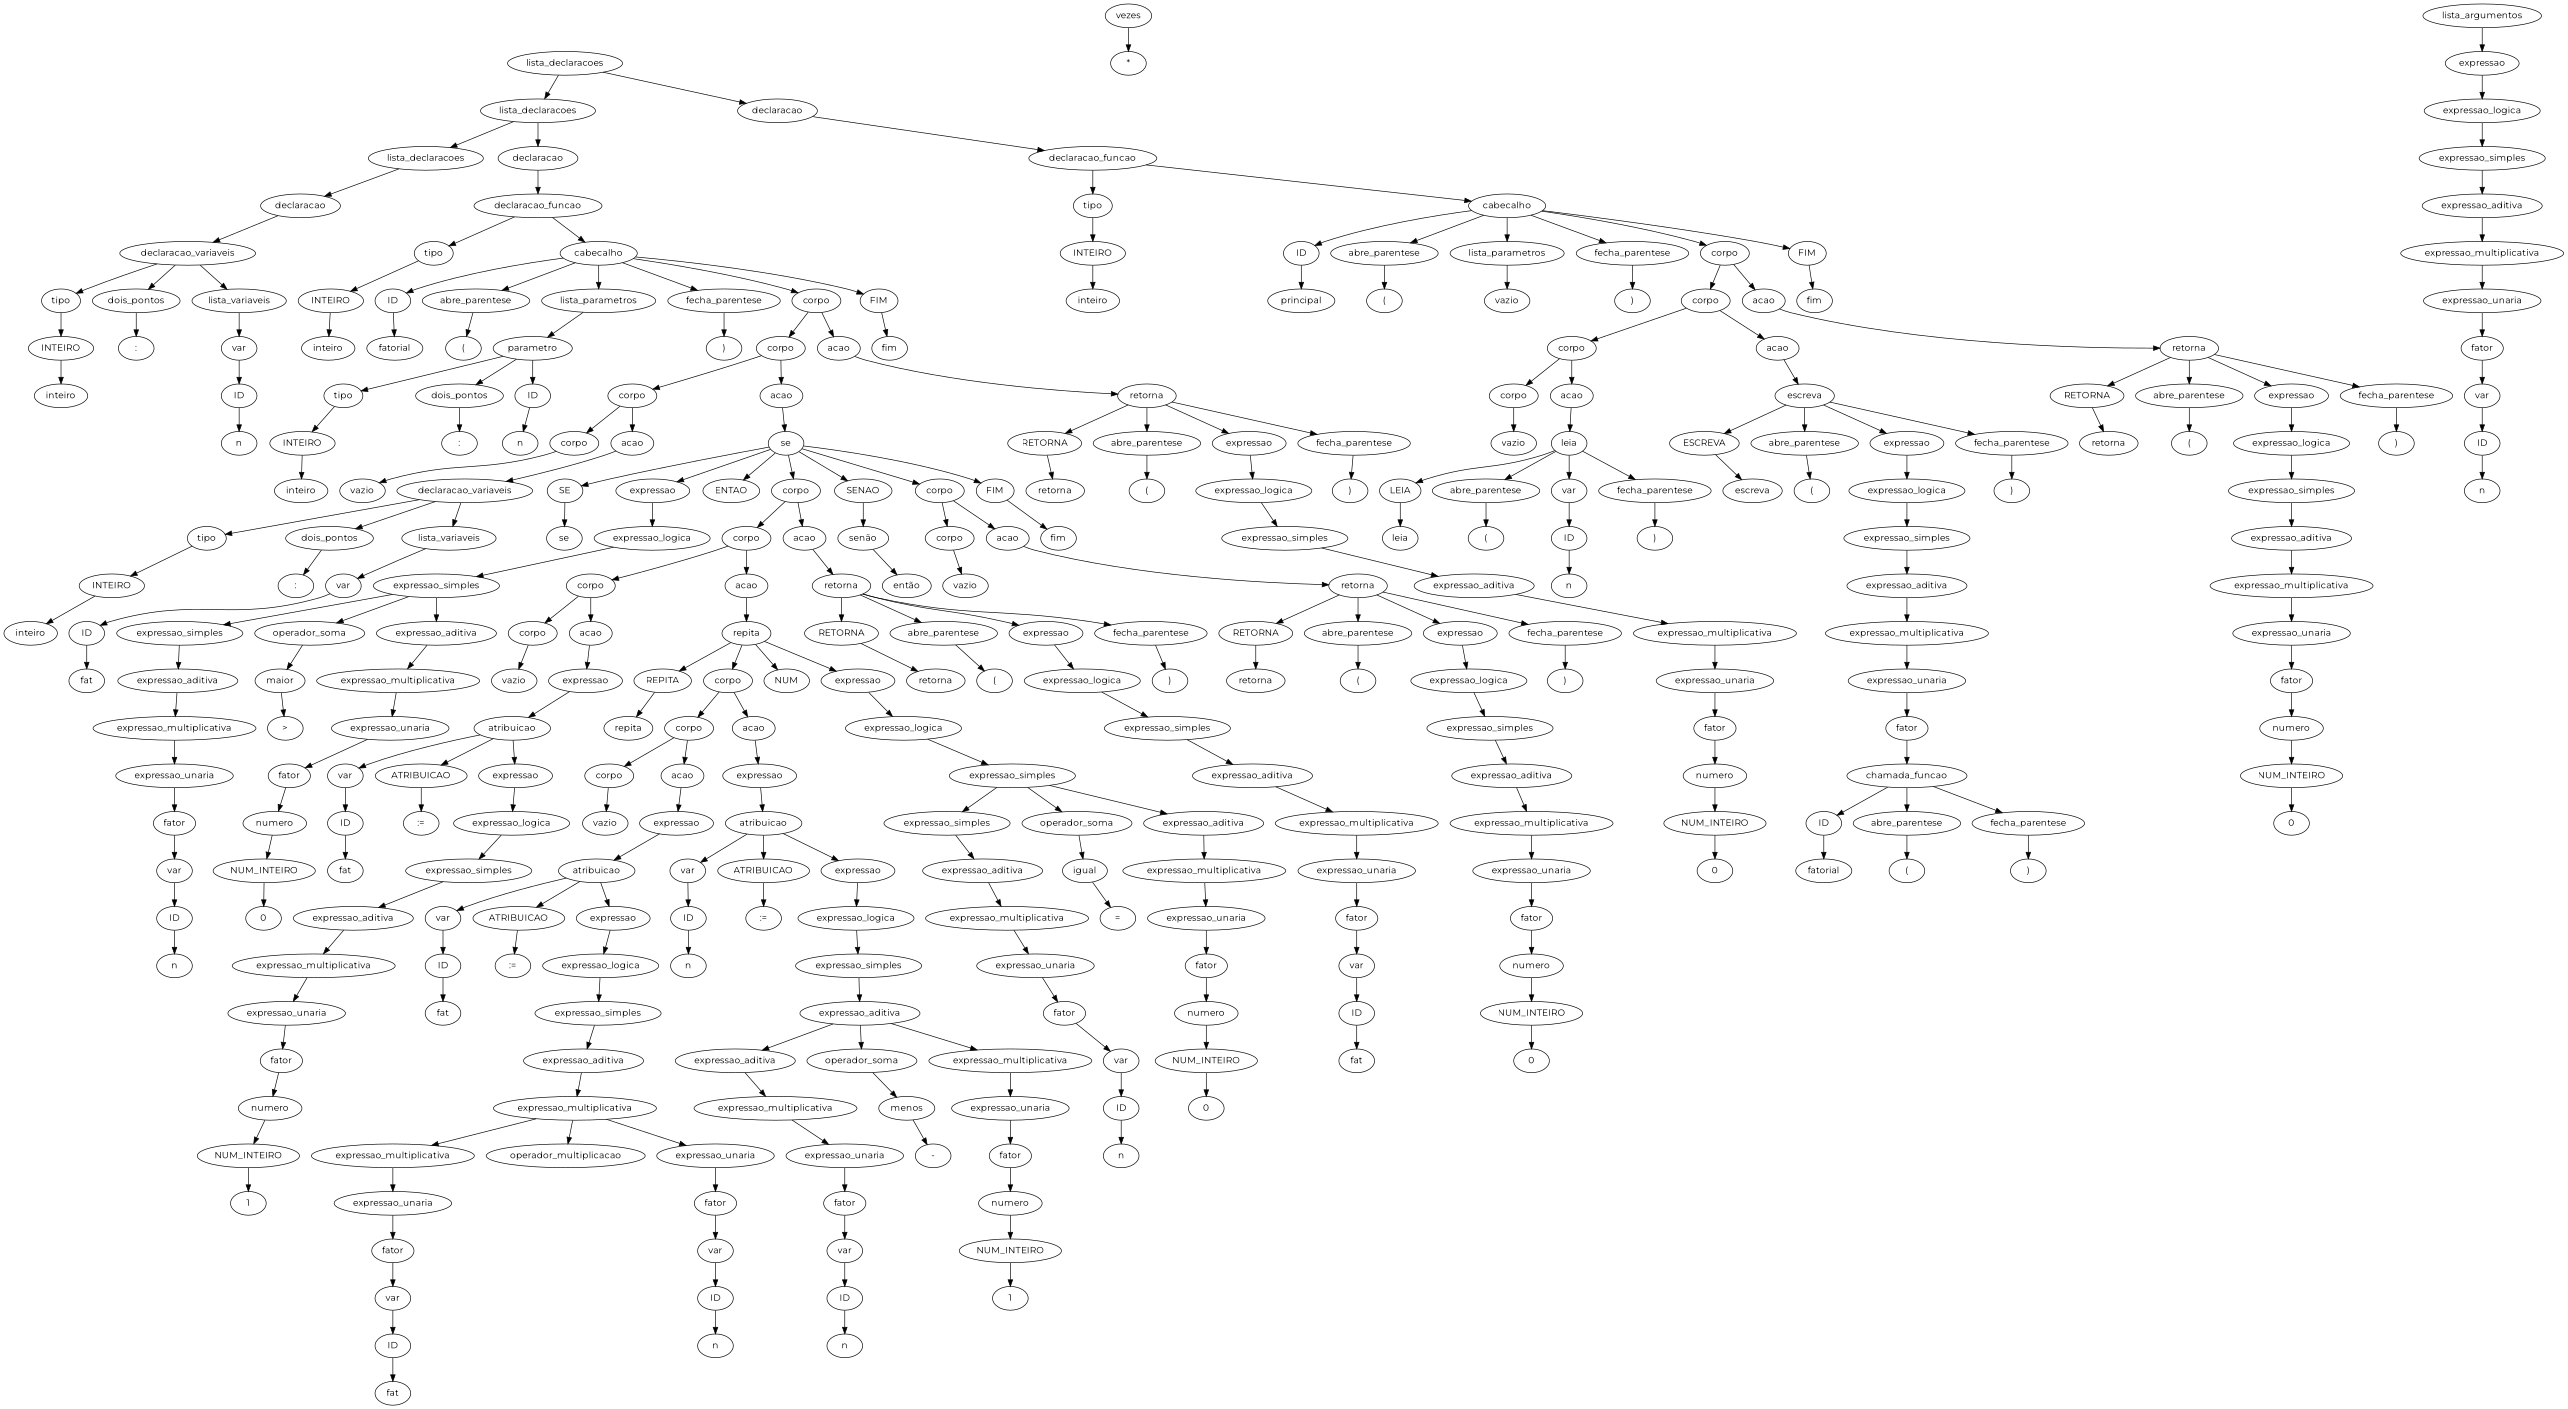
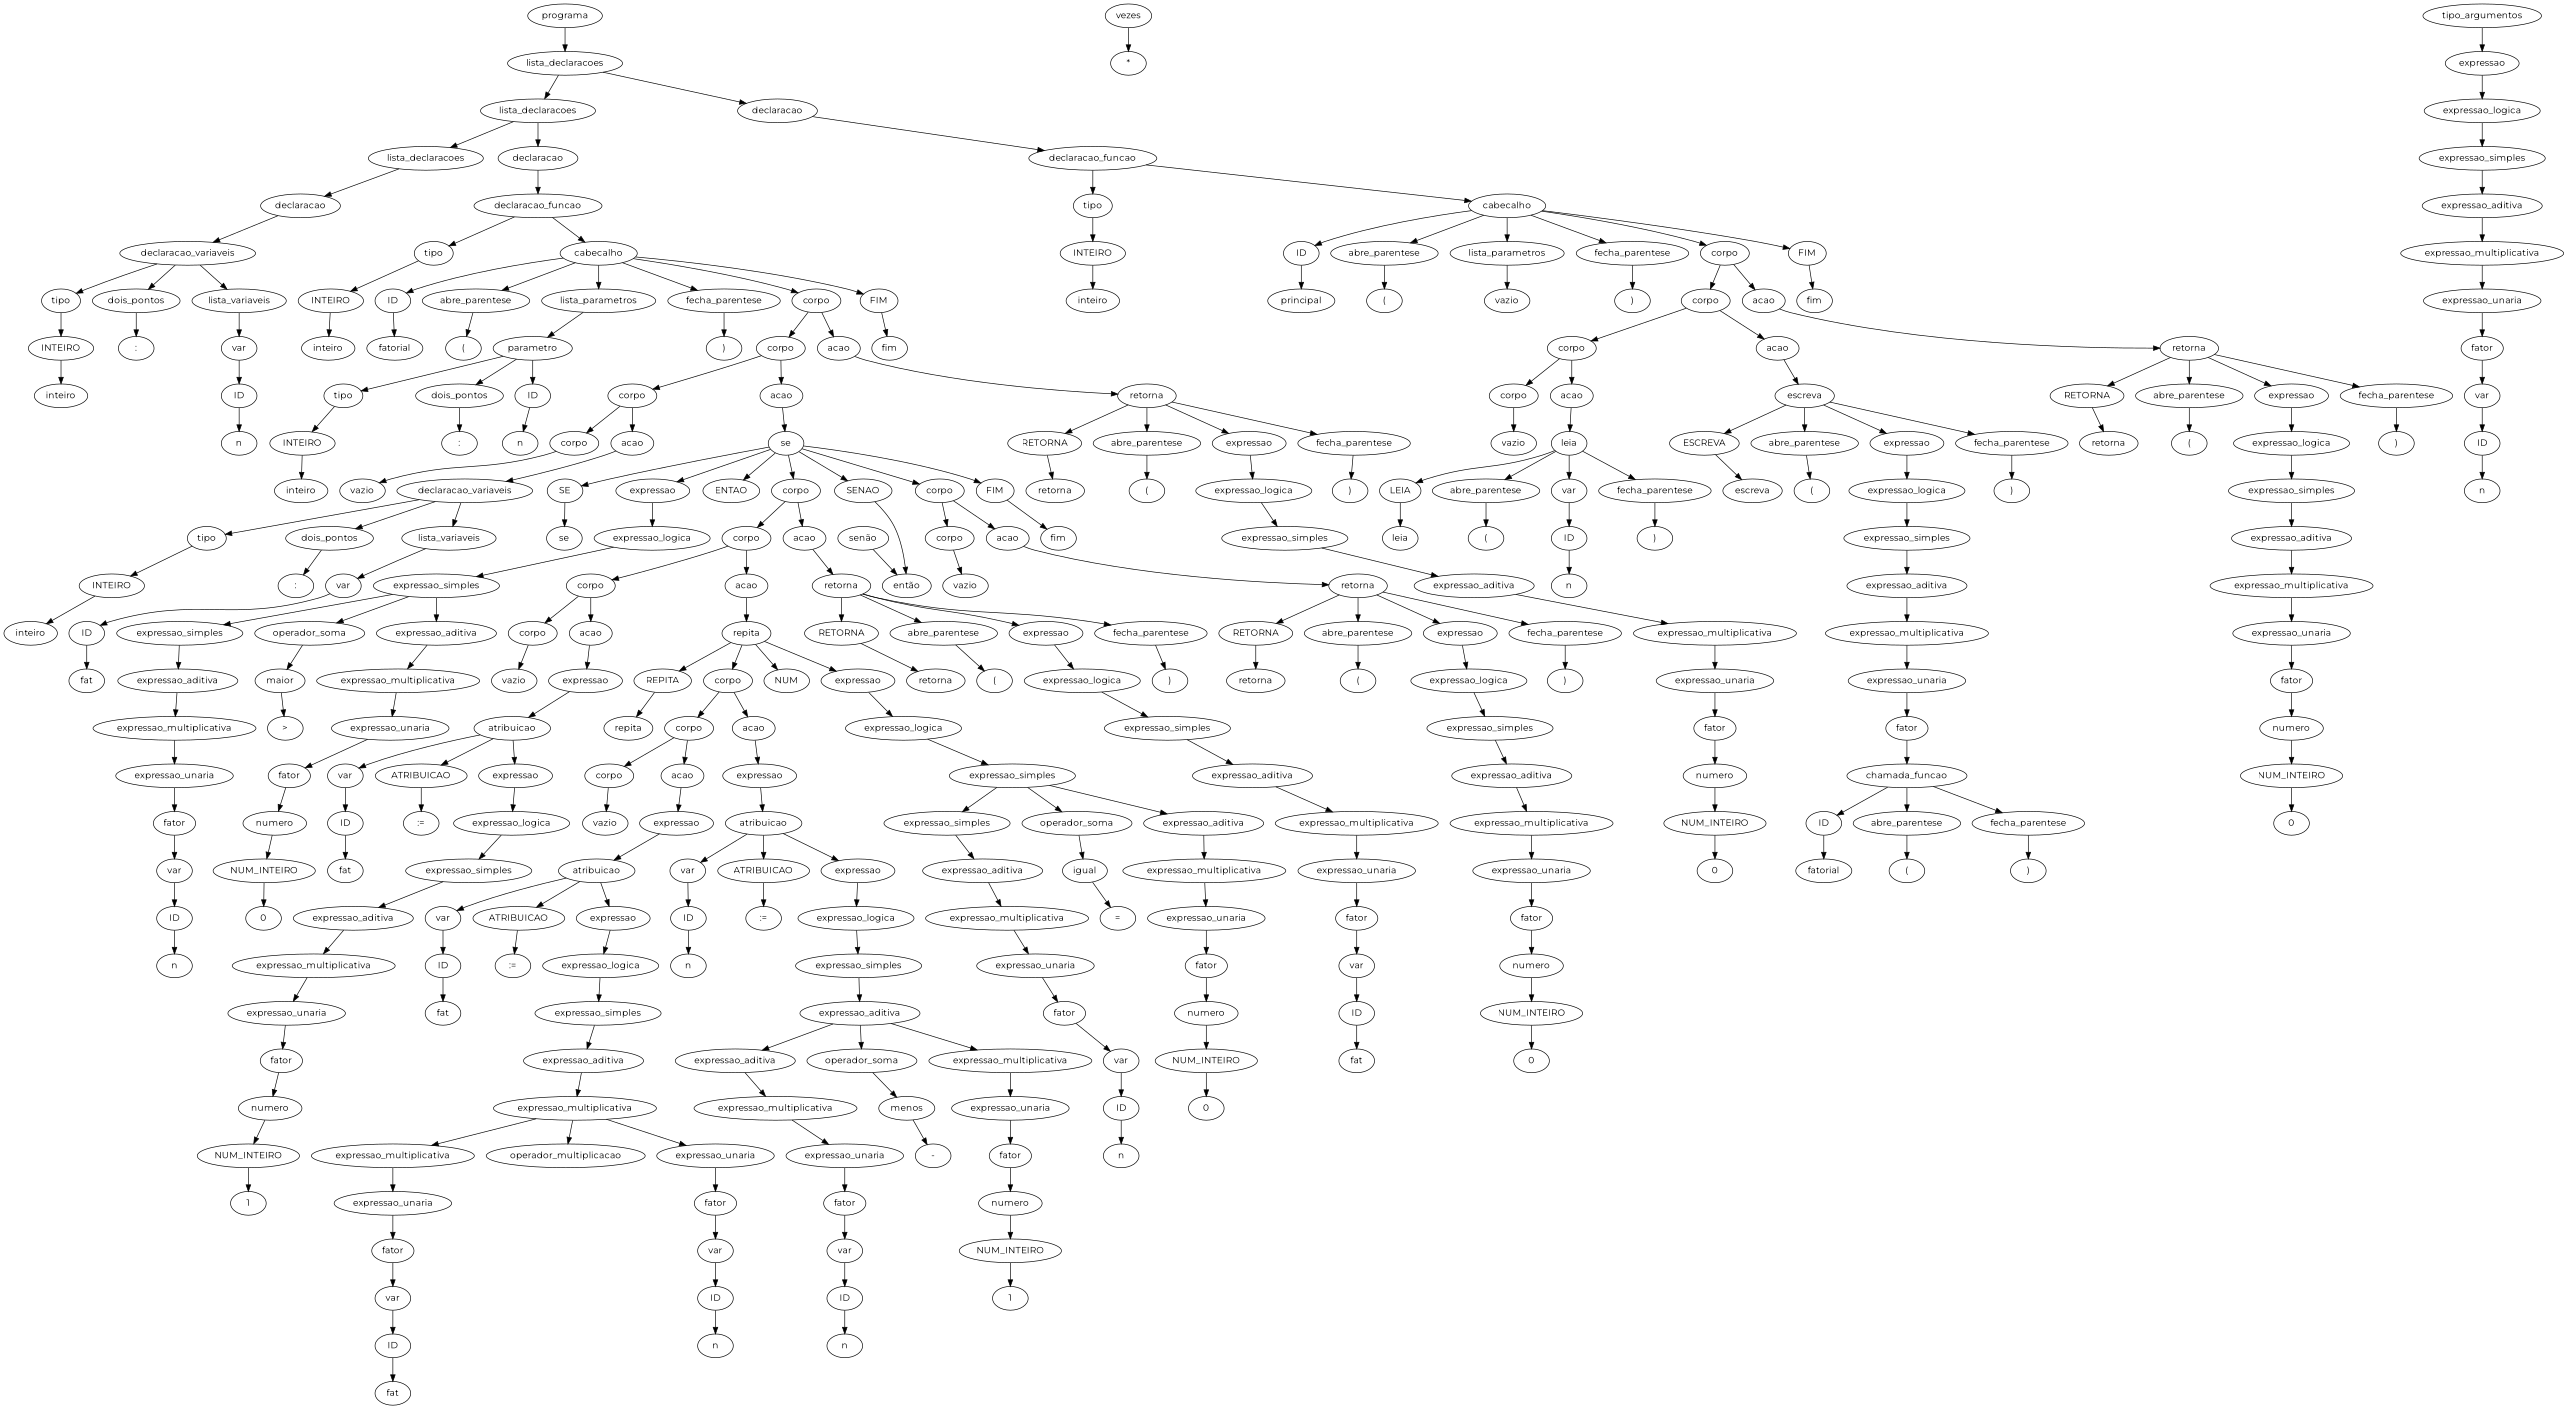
none -> (565, 16)
(2482, 16) -> (2482, 16)
(863, 511) -> (897, 531)
